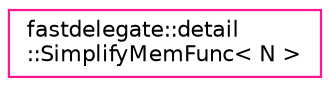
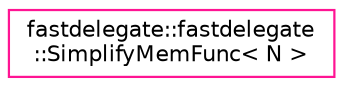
(165, 43) -> (172, 43)
